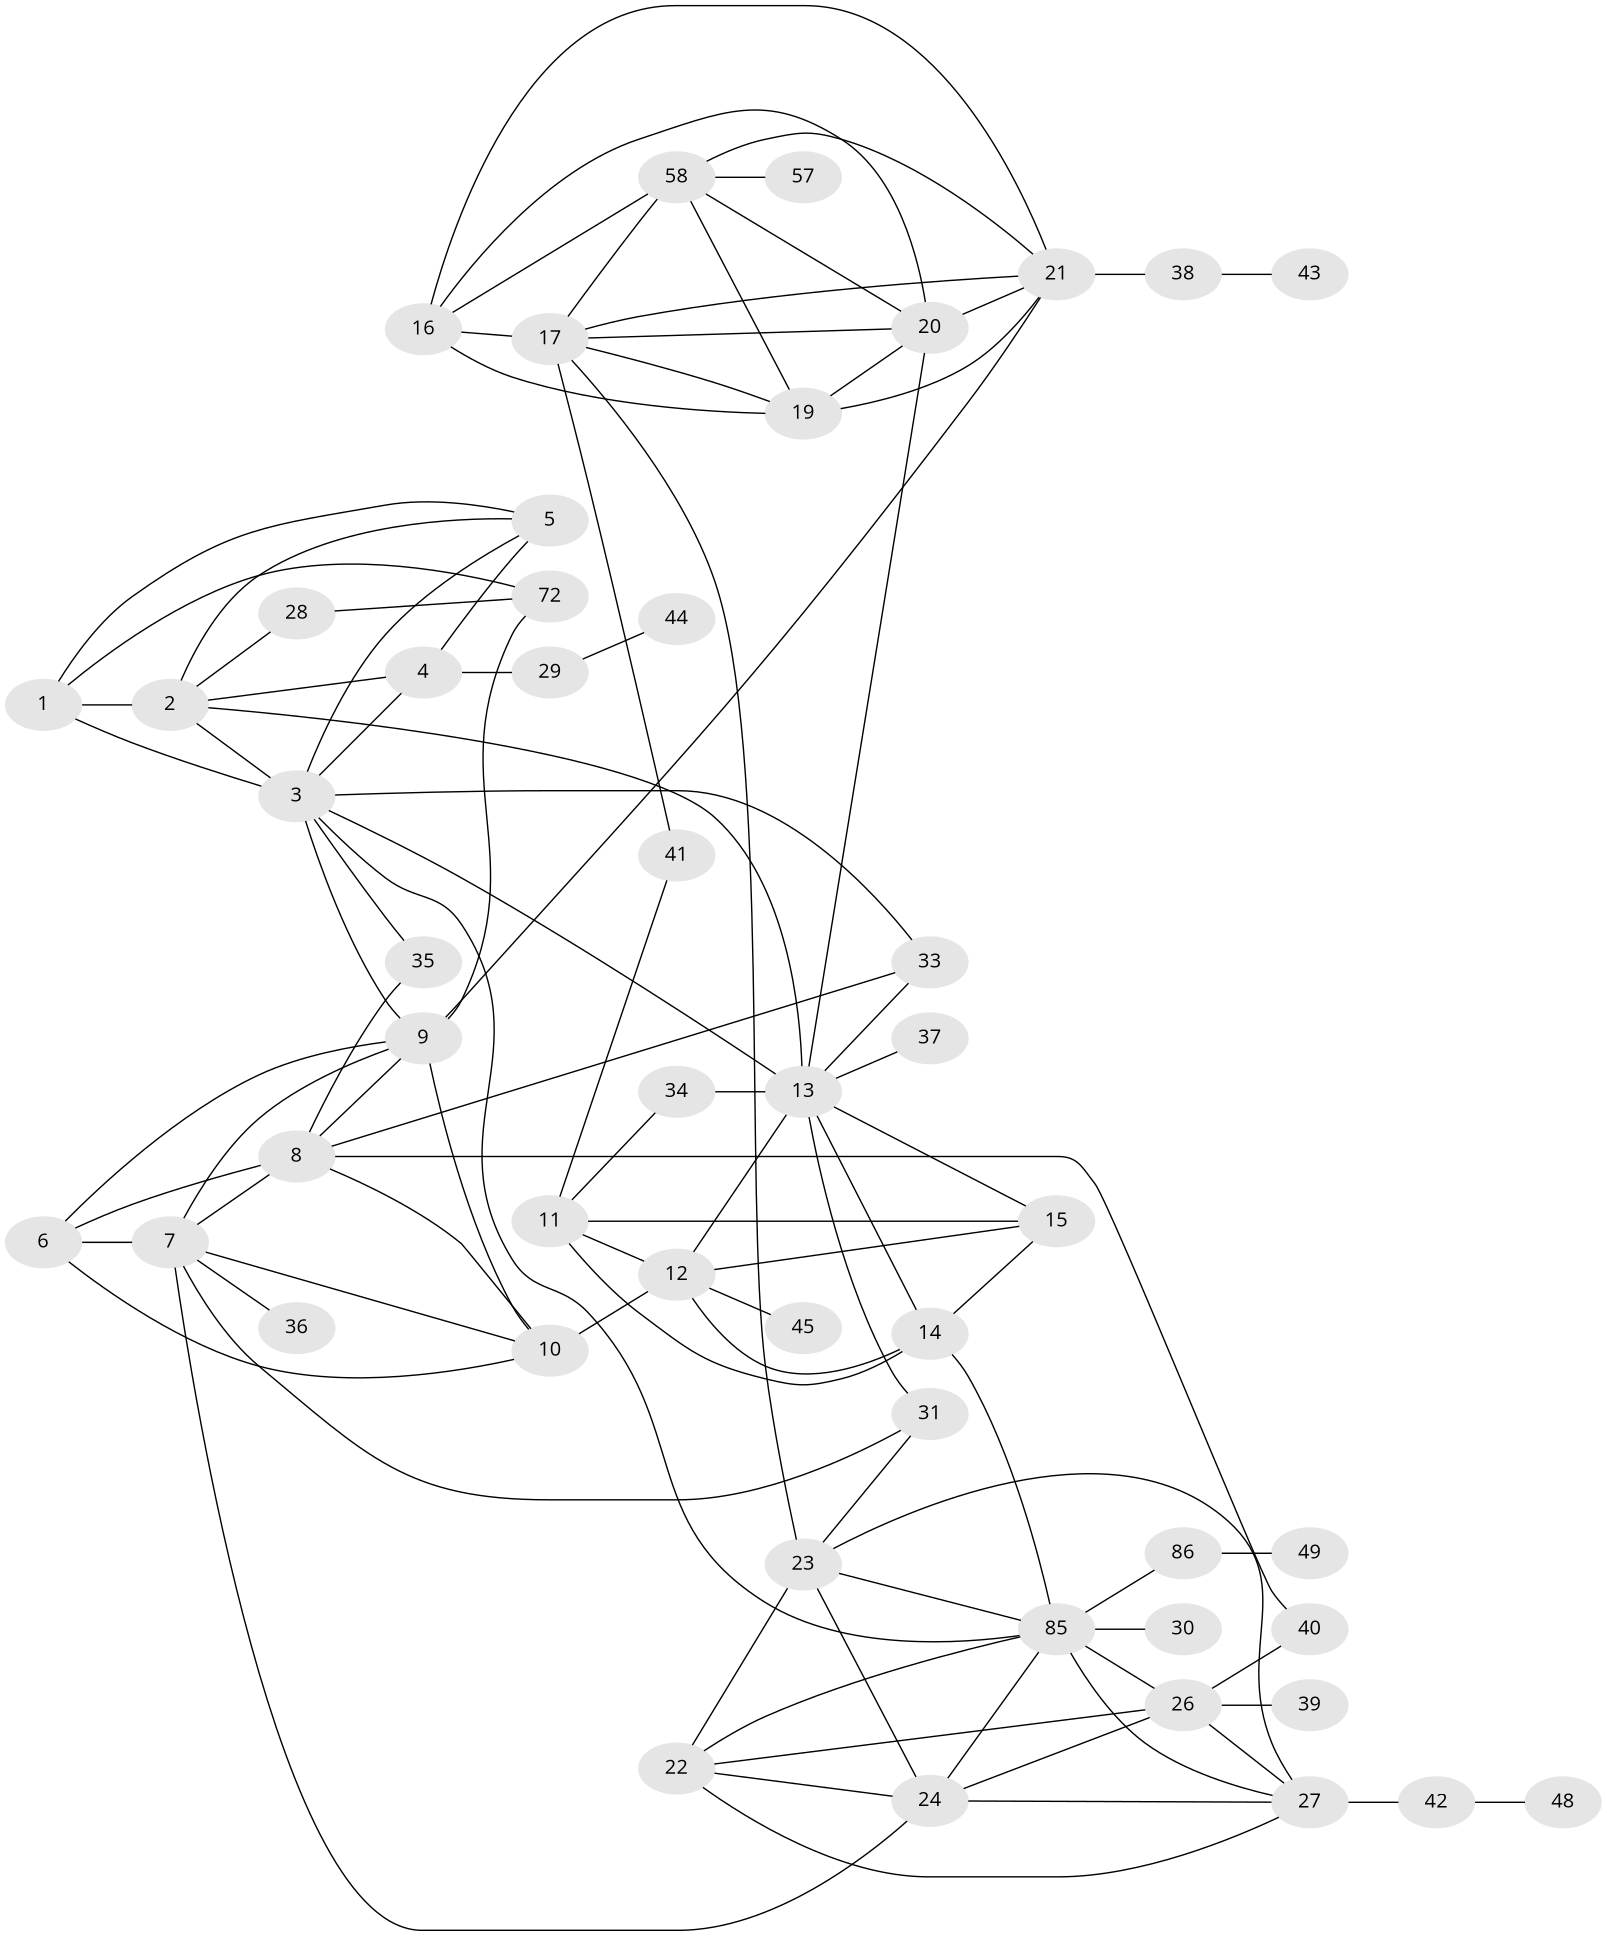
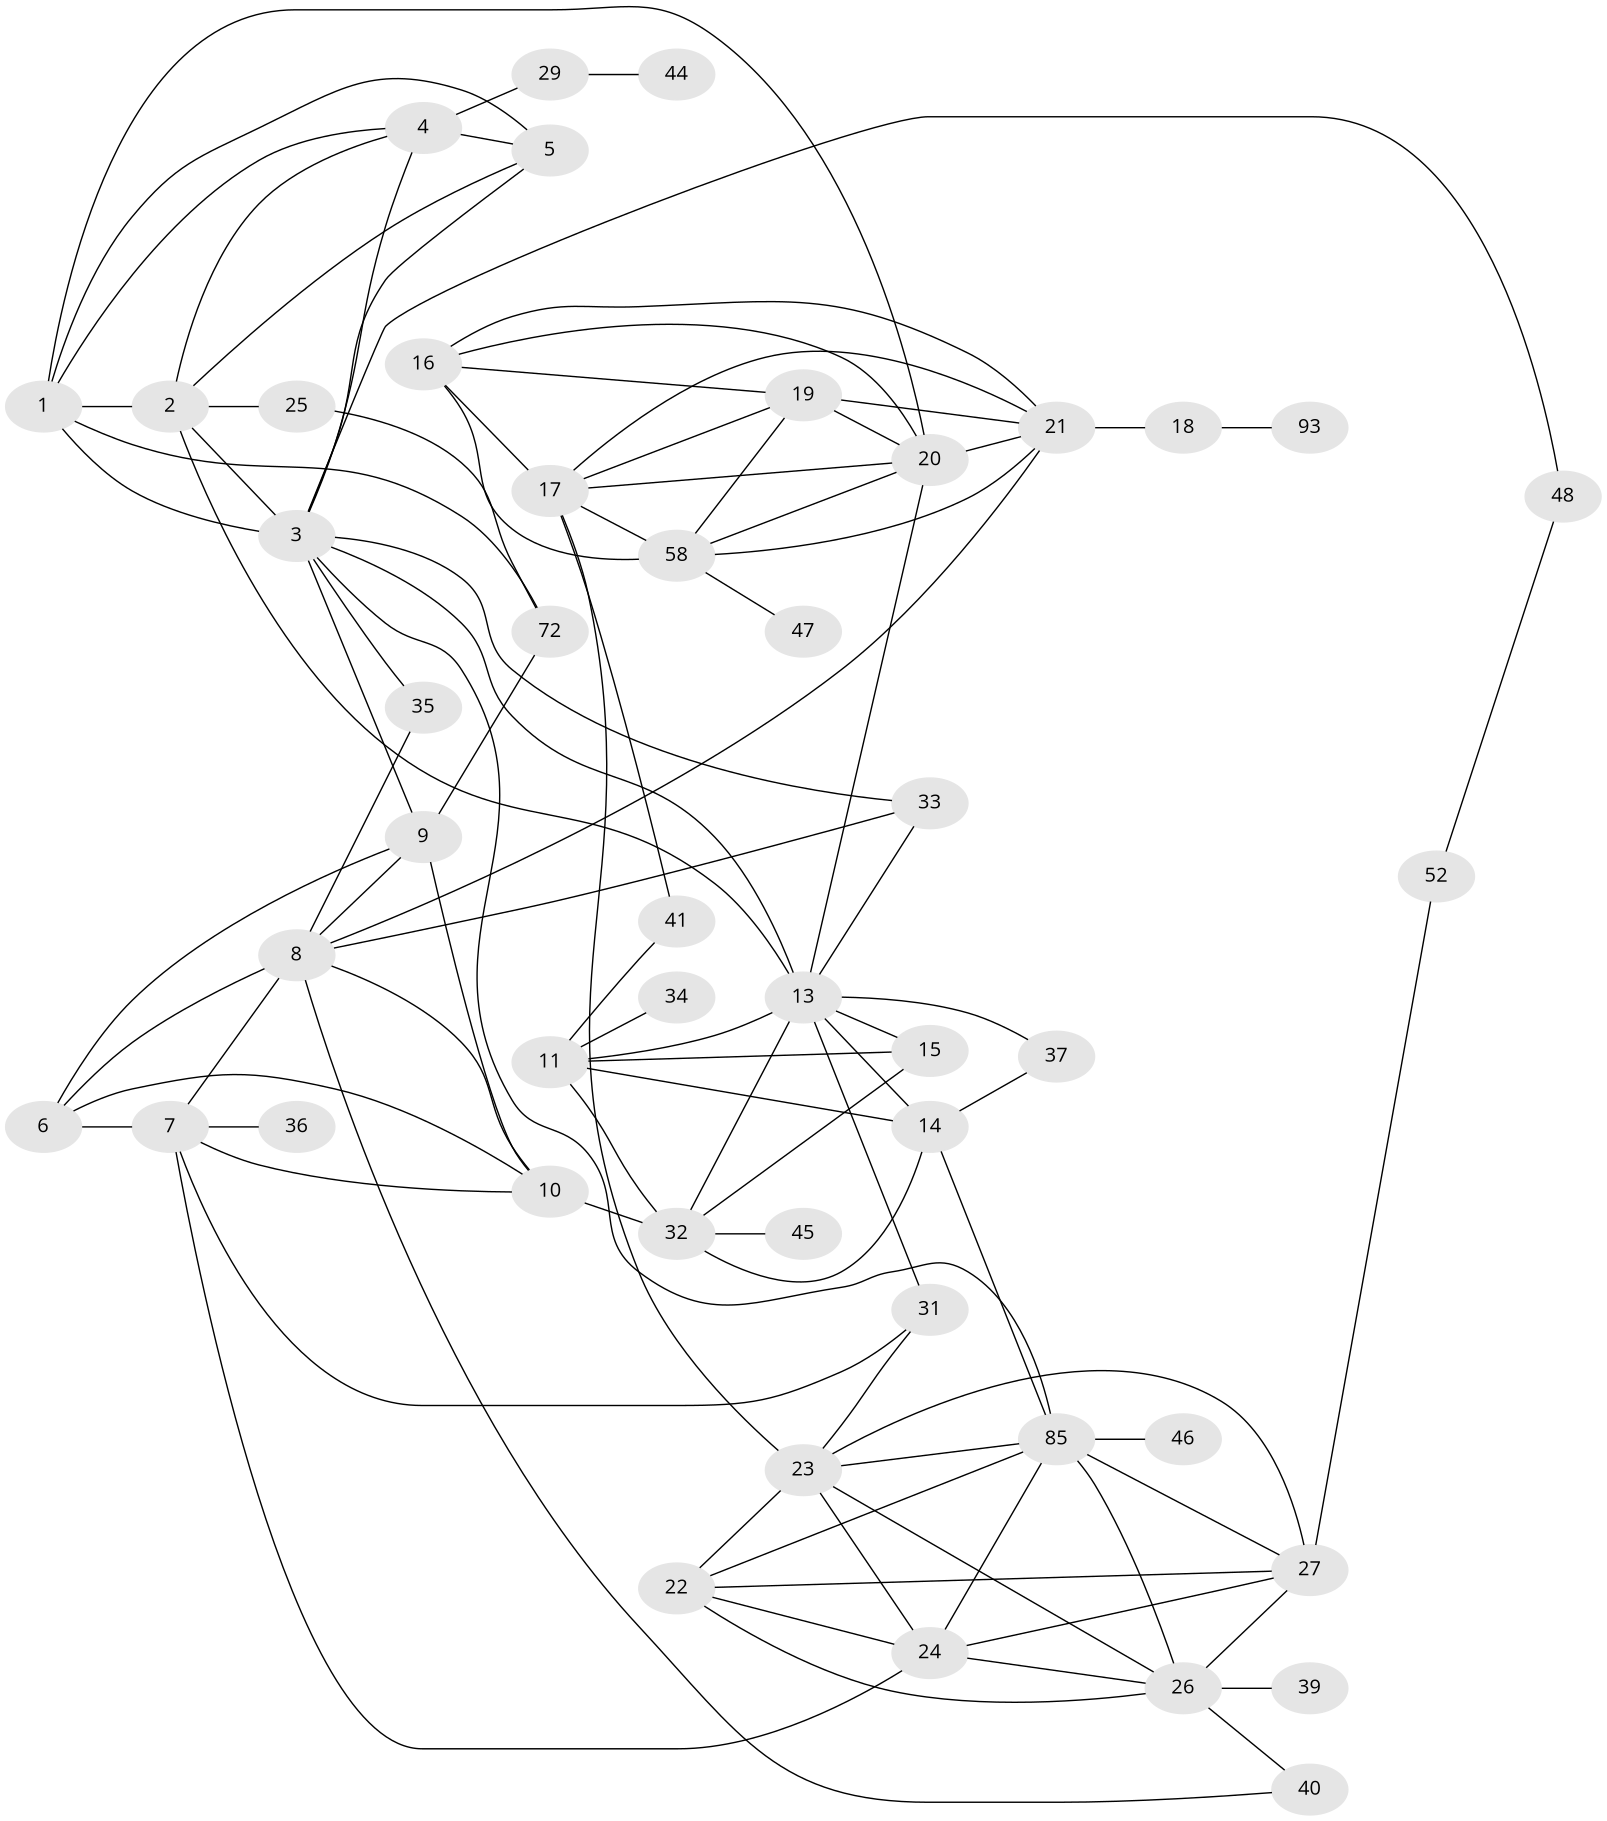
none -> (498, 10)
none -> (959, 117)
(803, 177) -> (803, 632)
none -> (191, 212)
(1183, 274) -> (1183, 428)
(1310, 274) -> (1310, 428)
(297, 613) -> (297, 407)
(757, 669) -> (724, 750)
(740, 1092) -> (683, 1044)
(268, 1112) -> none
(677, 1275) -> (677, 1234)
(993, 1278) -> (993, 1092)
(1183, 1553) -> (1183, 1439)
(1310, 1553) -> none
none -> (1009, 1589)
(1183, 1629) -> none
(1436, 1802) -> (1436, 877)
